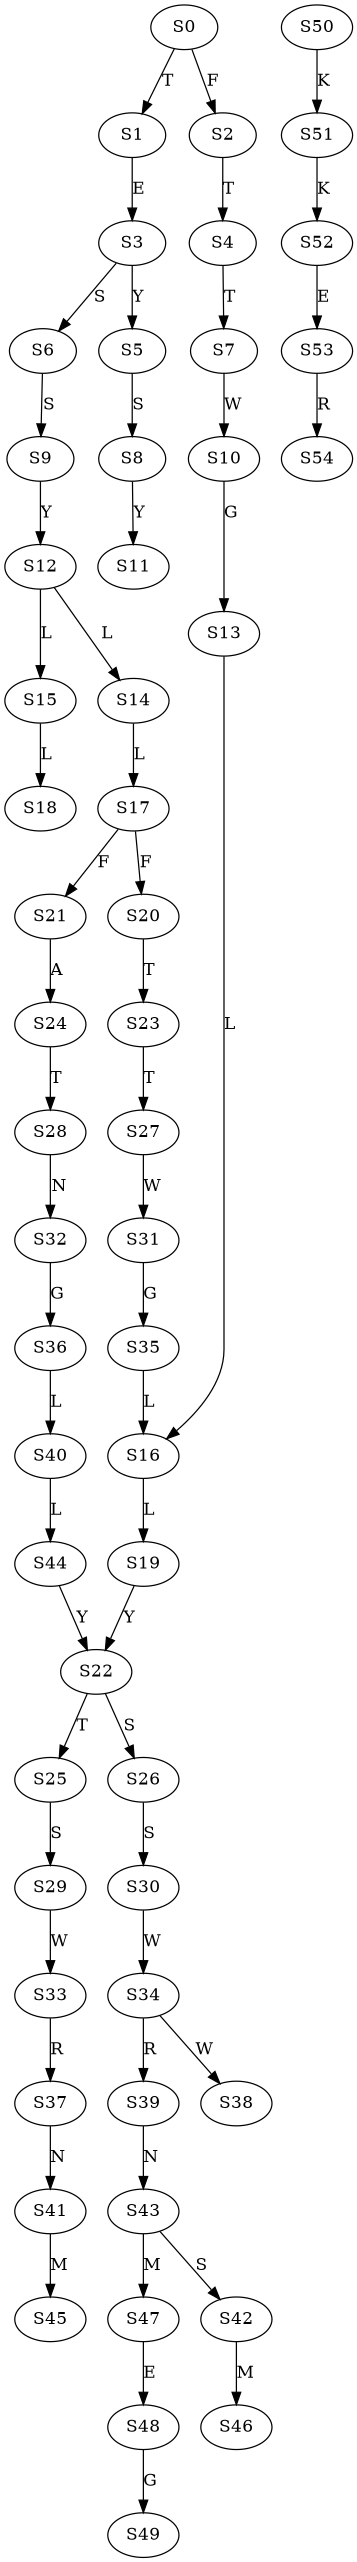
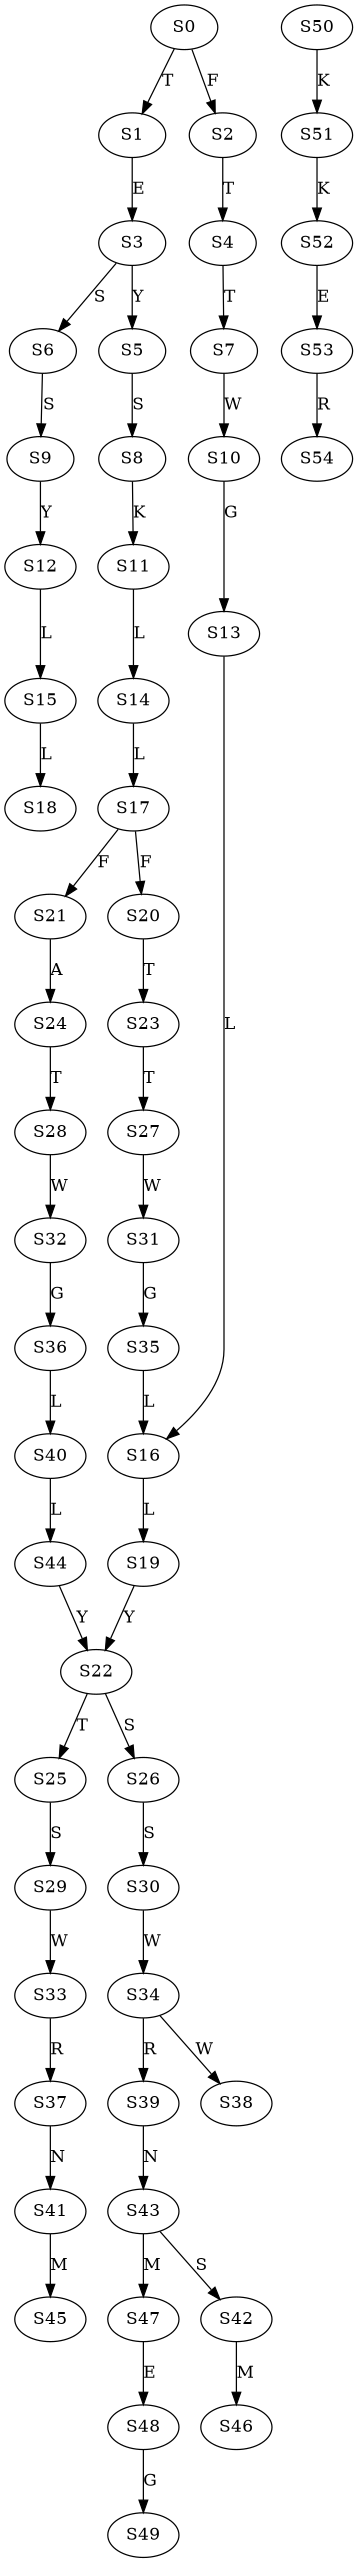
(140, 513) -> (140, 513)
(83, 629) -> (133, 627)
(60, 1186) -> (60, 1186)
